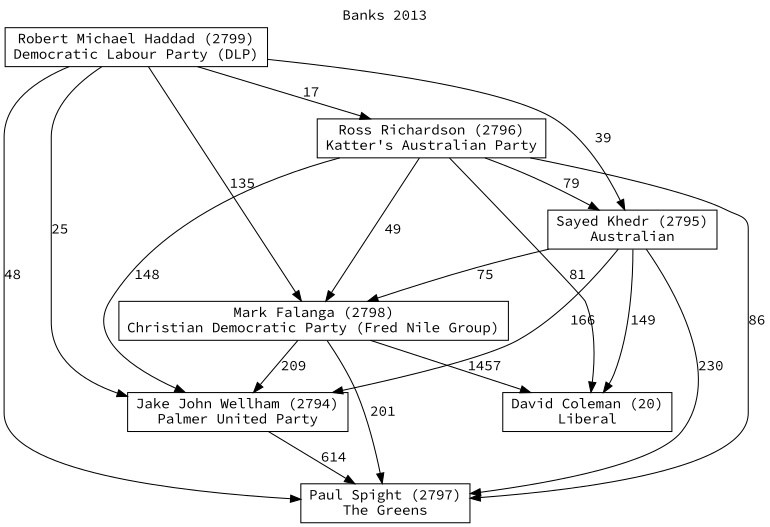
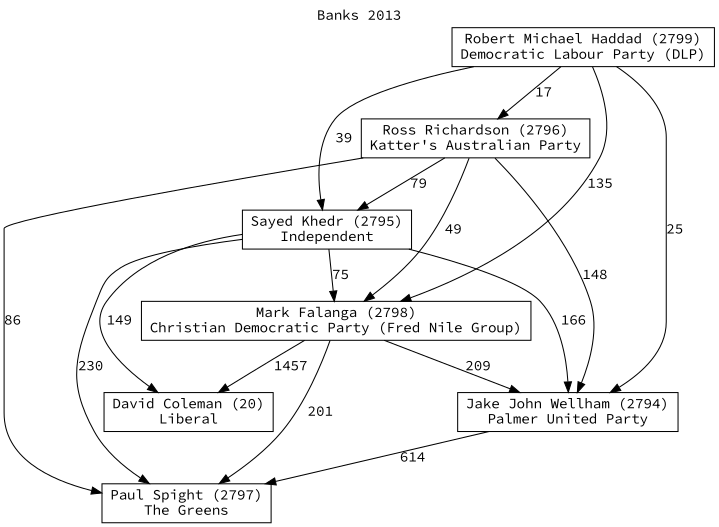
(632, 230) -> (327, 230)
(546, 259) -> none
(4, 380) -> none
